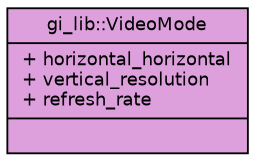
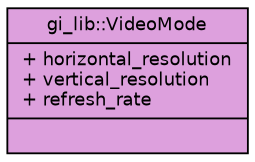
(128, 60) -> (128, 60)
